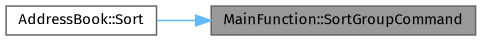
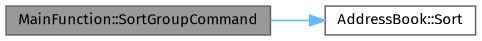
(176, 21) -> (290, 21)
